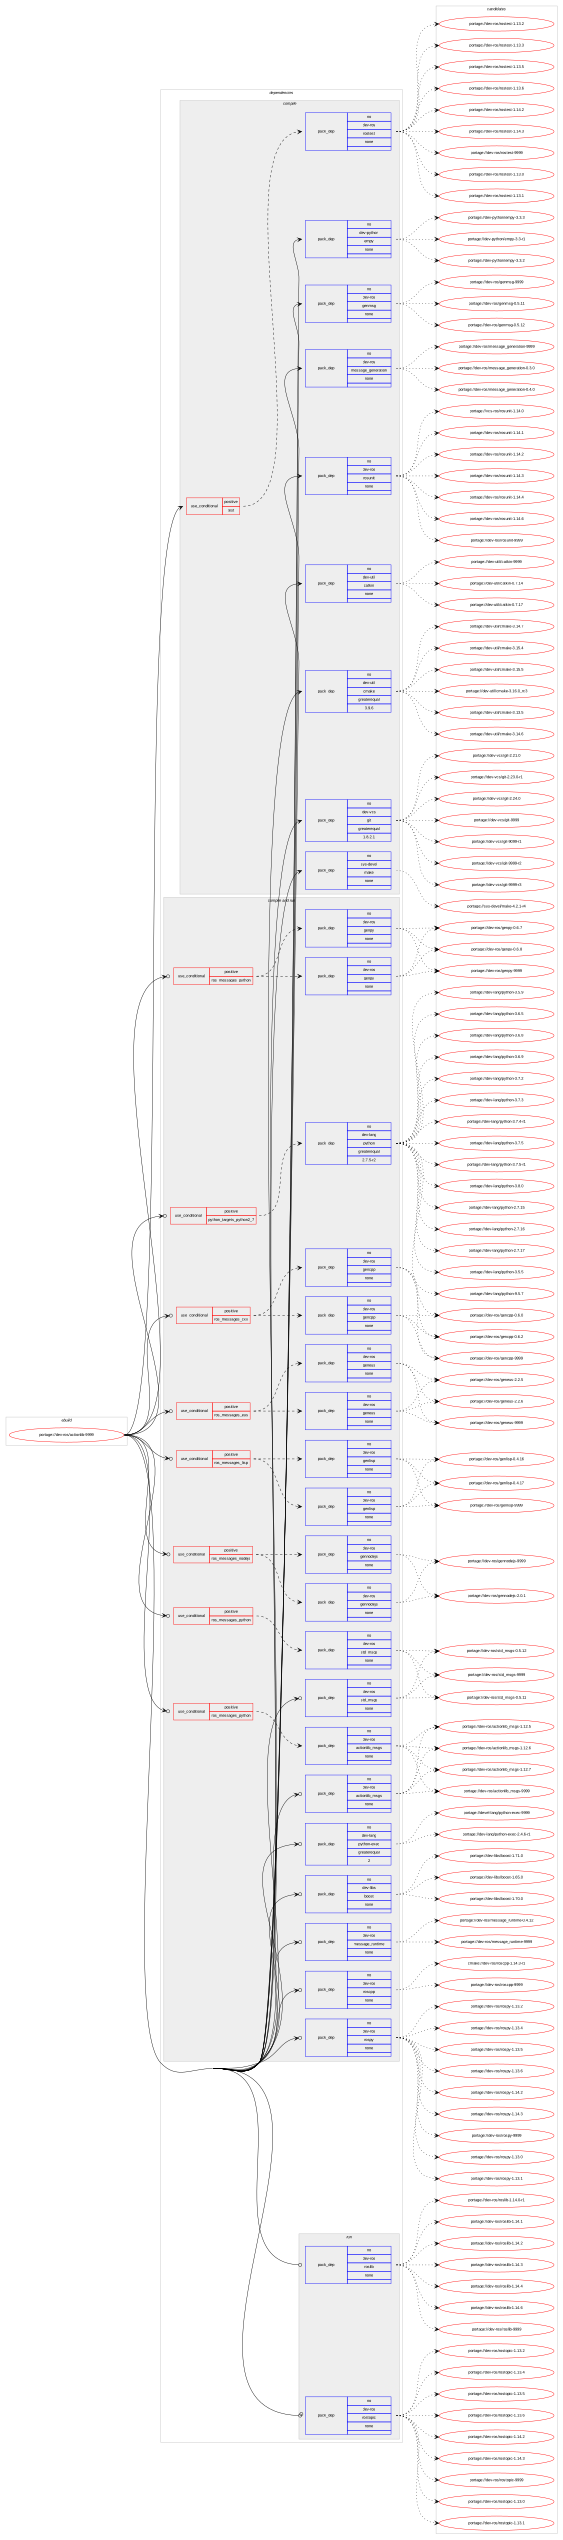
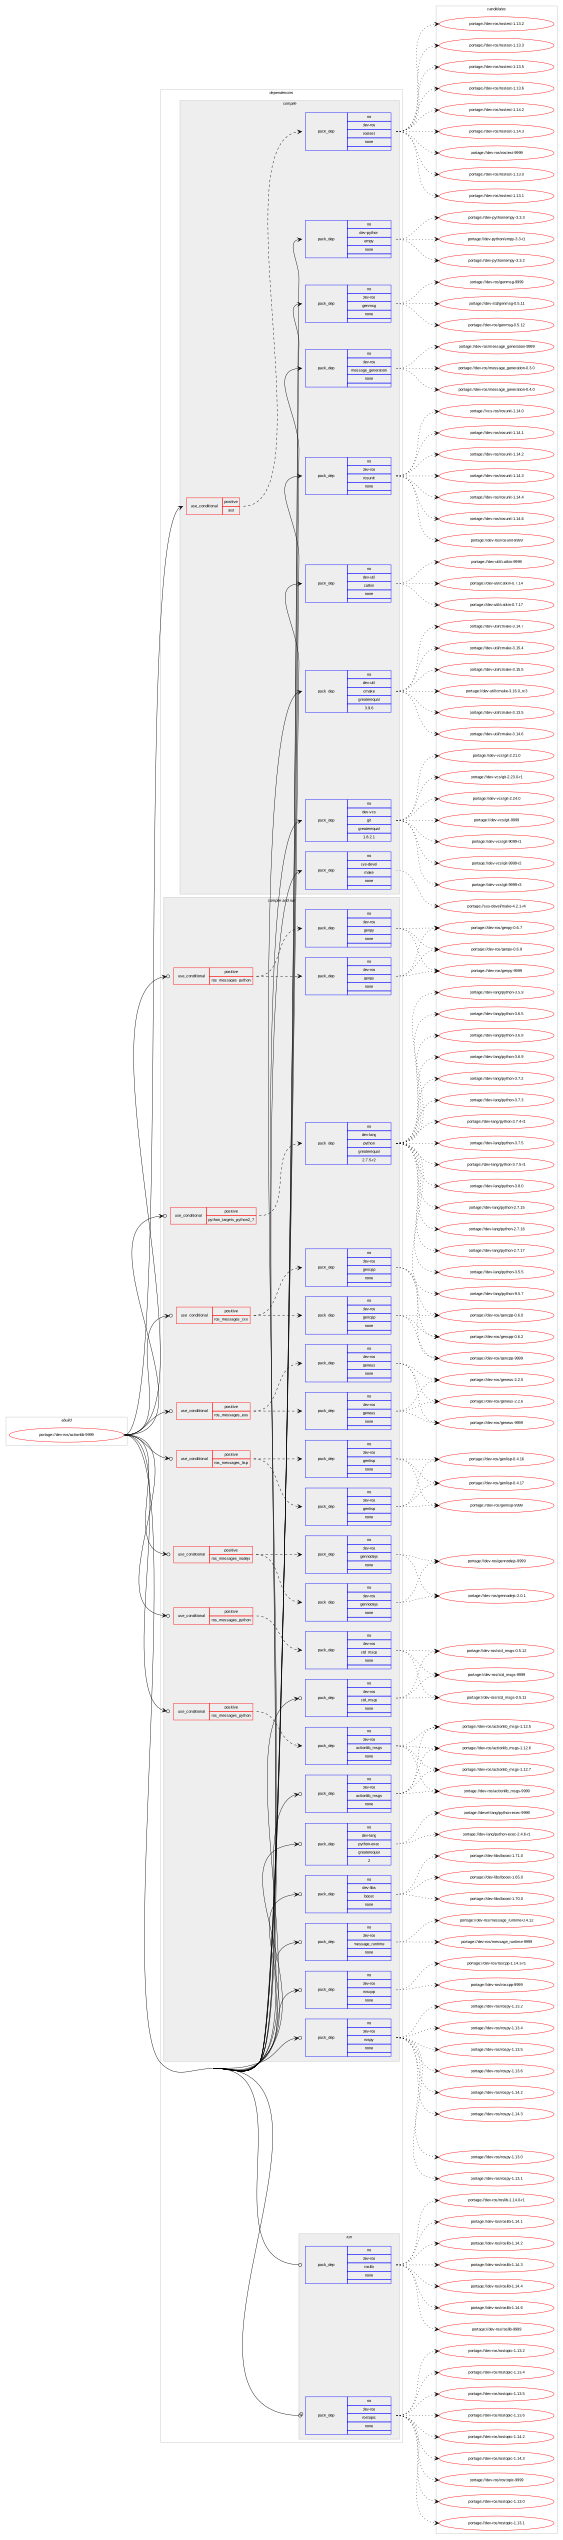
(497, 304) -> (497, 304)
(497, 1964) -> (497, 1964)
(497, 2136) -> none
